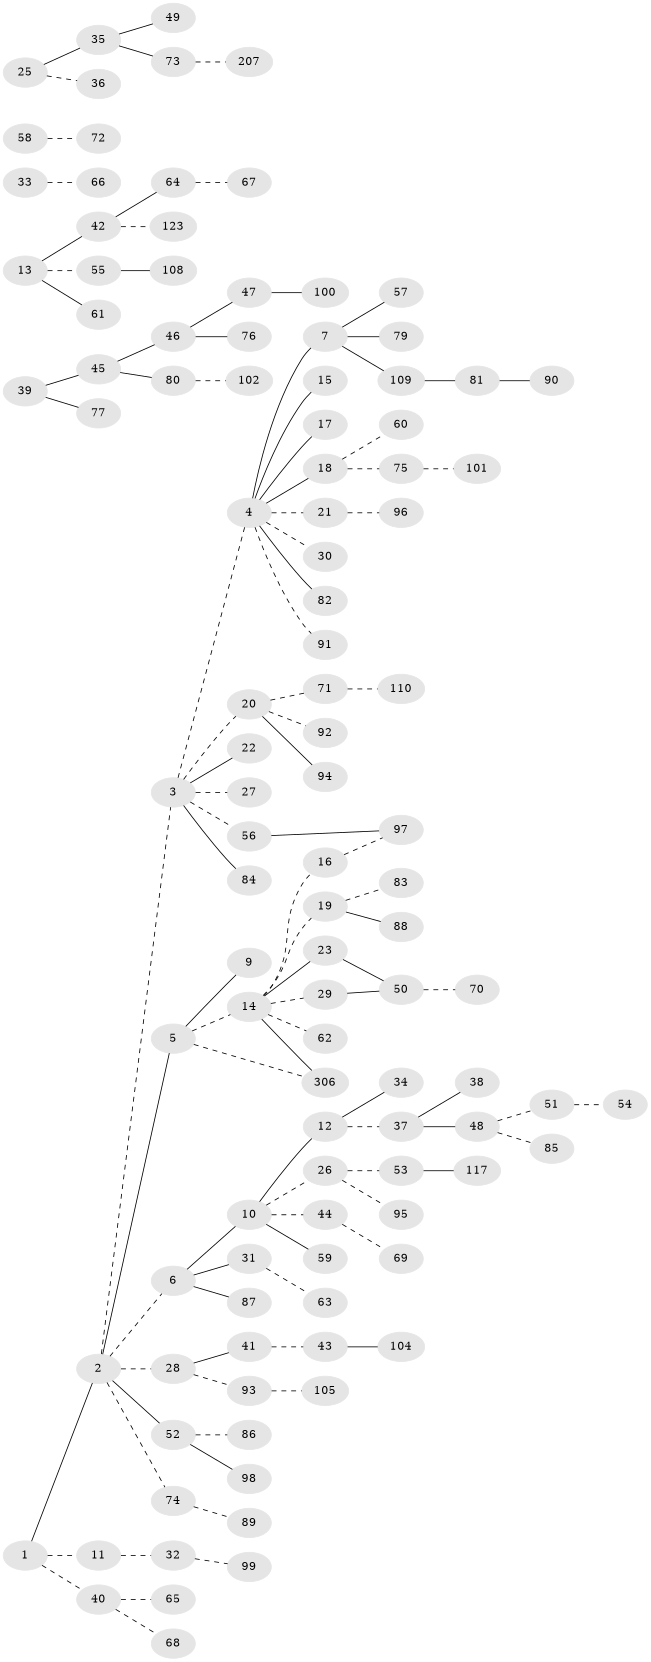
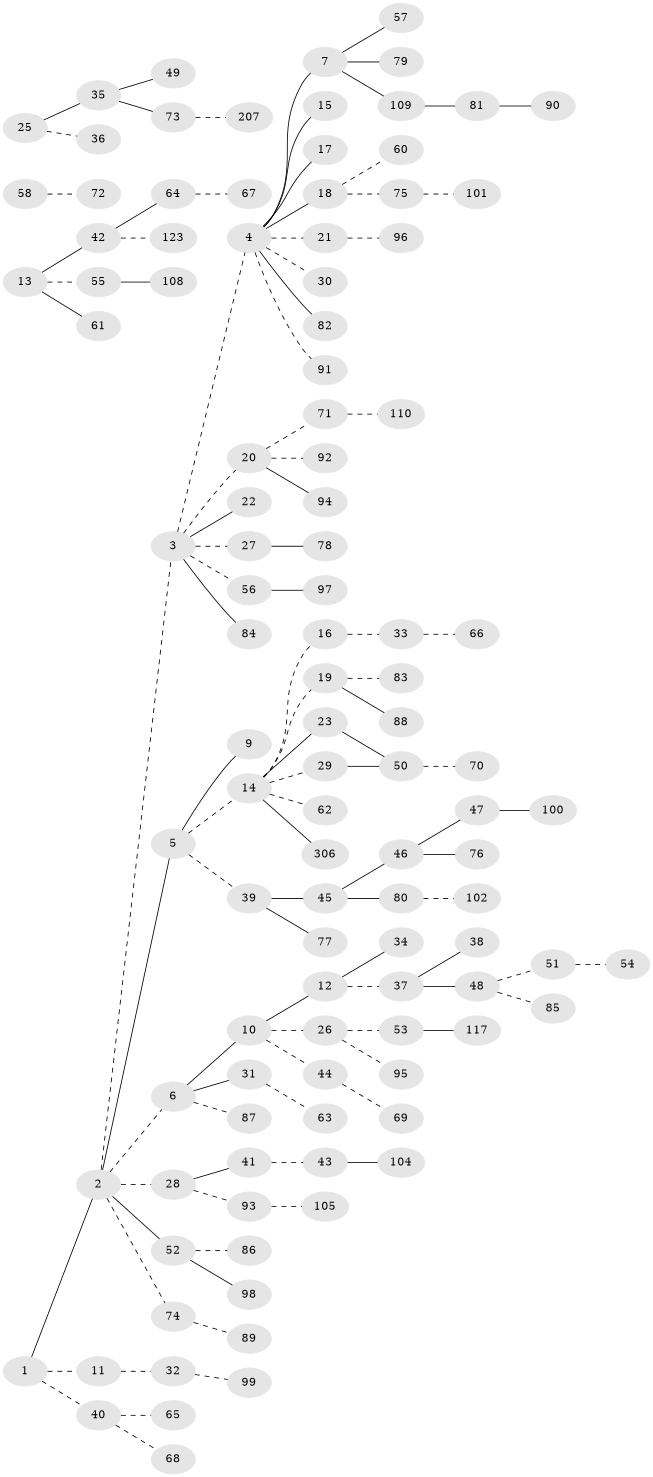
none -> (325, 546)
(363, 846) -> (363, 634)
(249, 1061) -> (211, 871)
(325, 1259) -> none
(211, 1292) -> (211, 1108)
